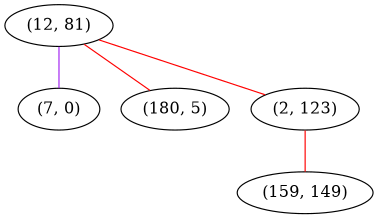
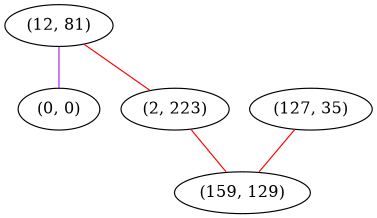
(59, 109) -> (59, 109)
(175, 109) -> none
(305, 109) -> (175, 109)
none -> (311, 109)
(305, 193) -> (242, 193)
